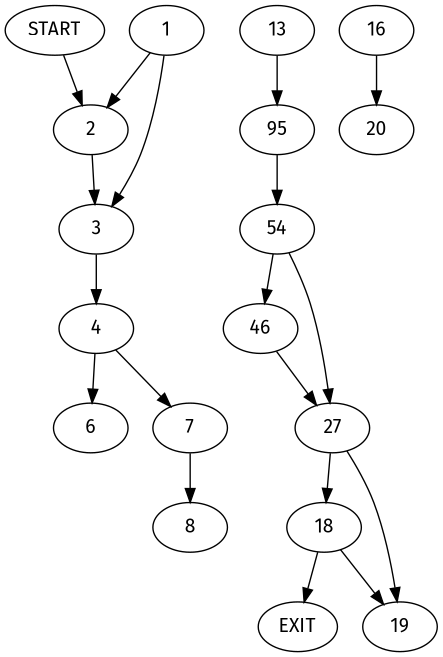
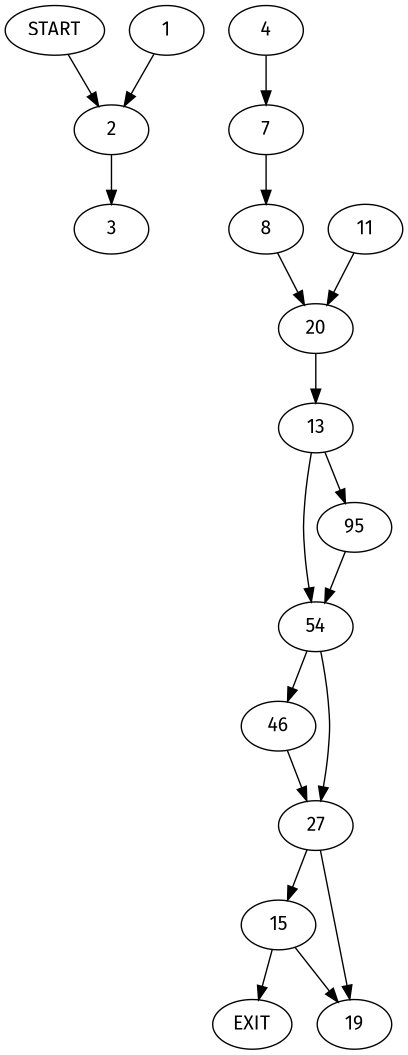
(377, 30) -> (366, 229)
(149, 128) -> none
(96, 272) -> none
none -> (288, 273)
none -> (316, 372)
(91, 428) -> none
none -> (304, 520)
(324, 527) -> (279, 925)
